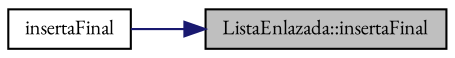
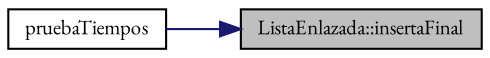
(70, 29) -> (87, 29)
